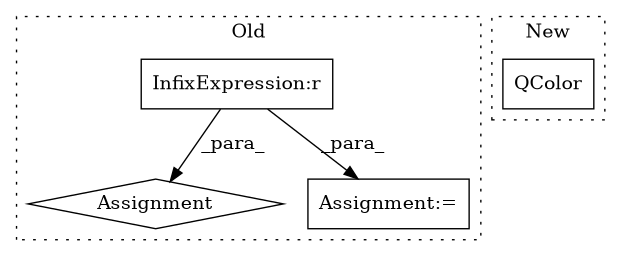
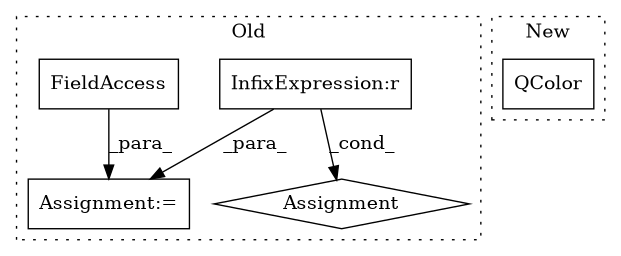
none -> (109, 84)
(233, 144) -> (362, 144)
